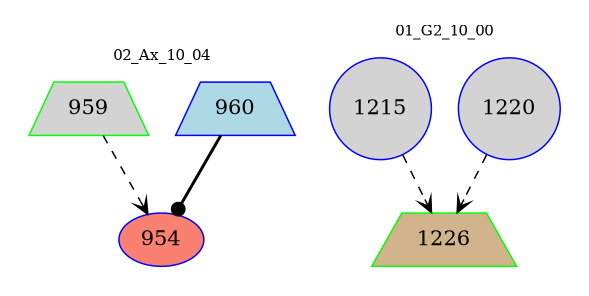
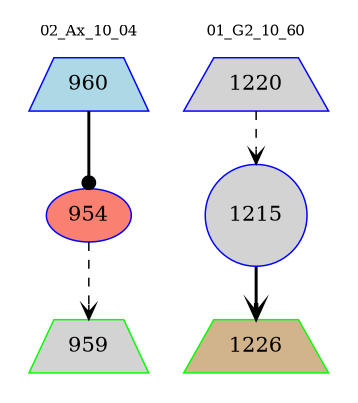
(445, 32) -> (256, 32)
(509, 109) -> (256, 84)
(122, 168) -> (89, 273)
(414, 177) -> (256, 286)
(475, 177) -> (256, 130)
